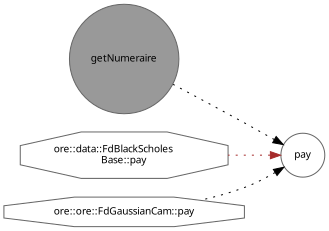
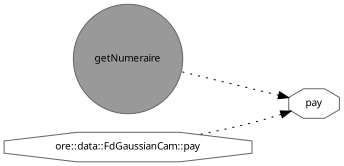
(124, 155) -> none
(303, 155) -> (314, 104)
(124, 212) -> (128, 147)
